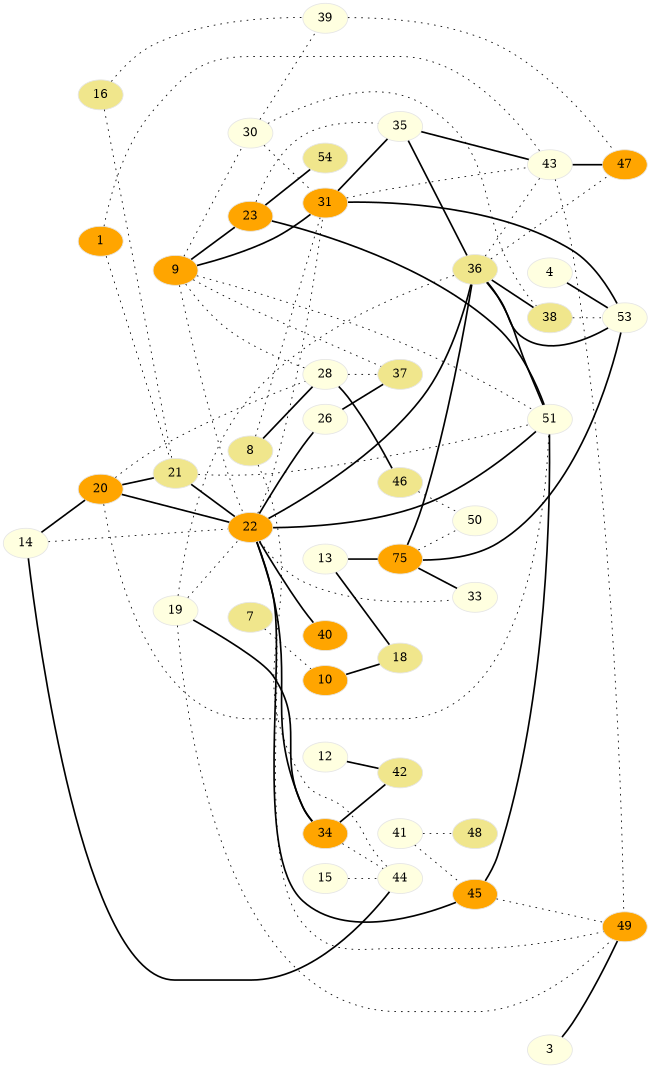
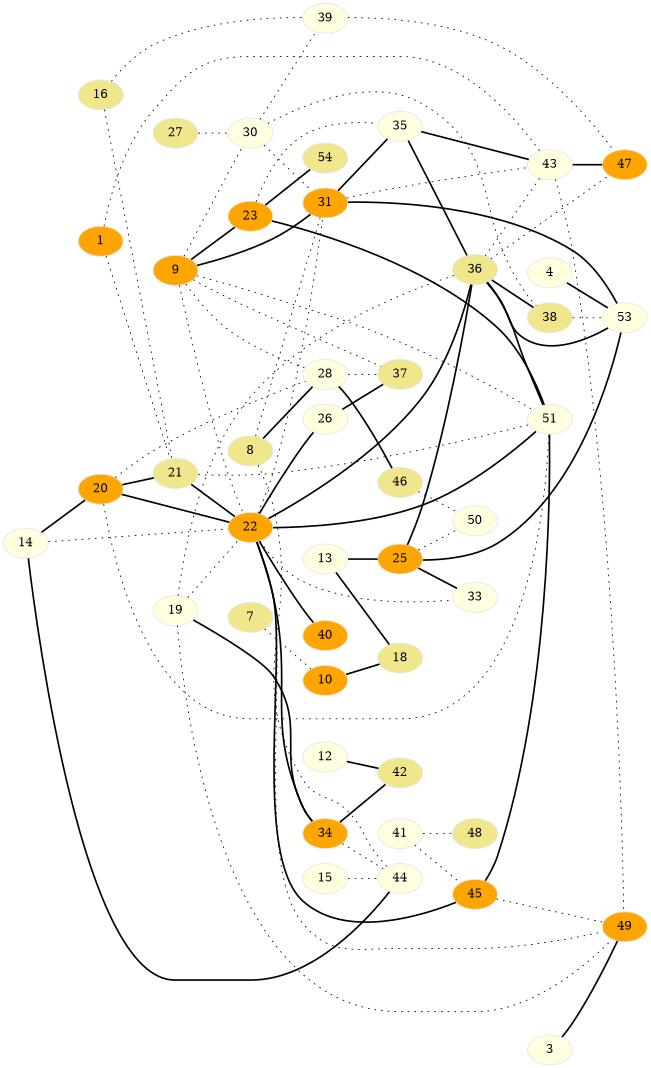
none -> (176, 133)
(400, 559) -> (400, 559)
